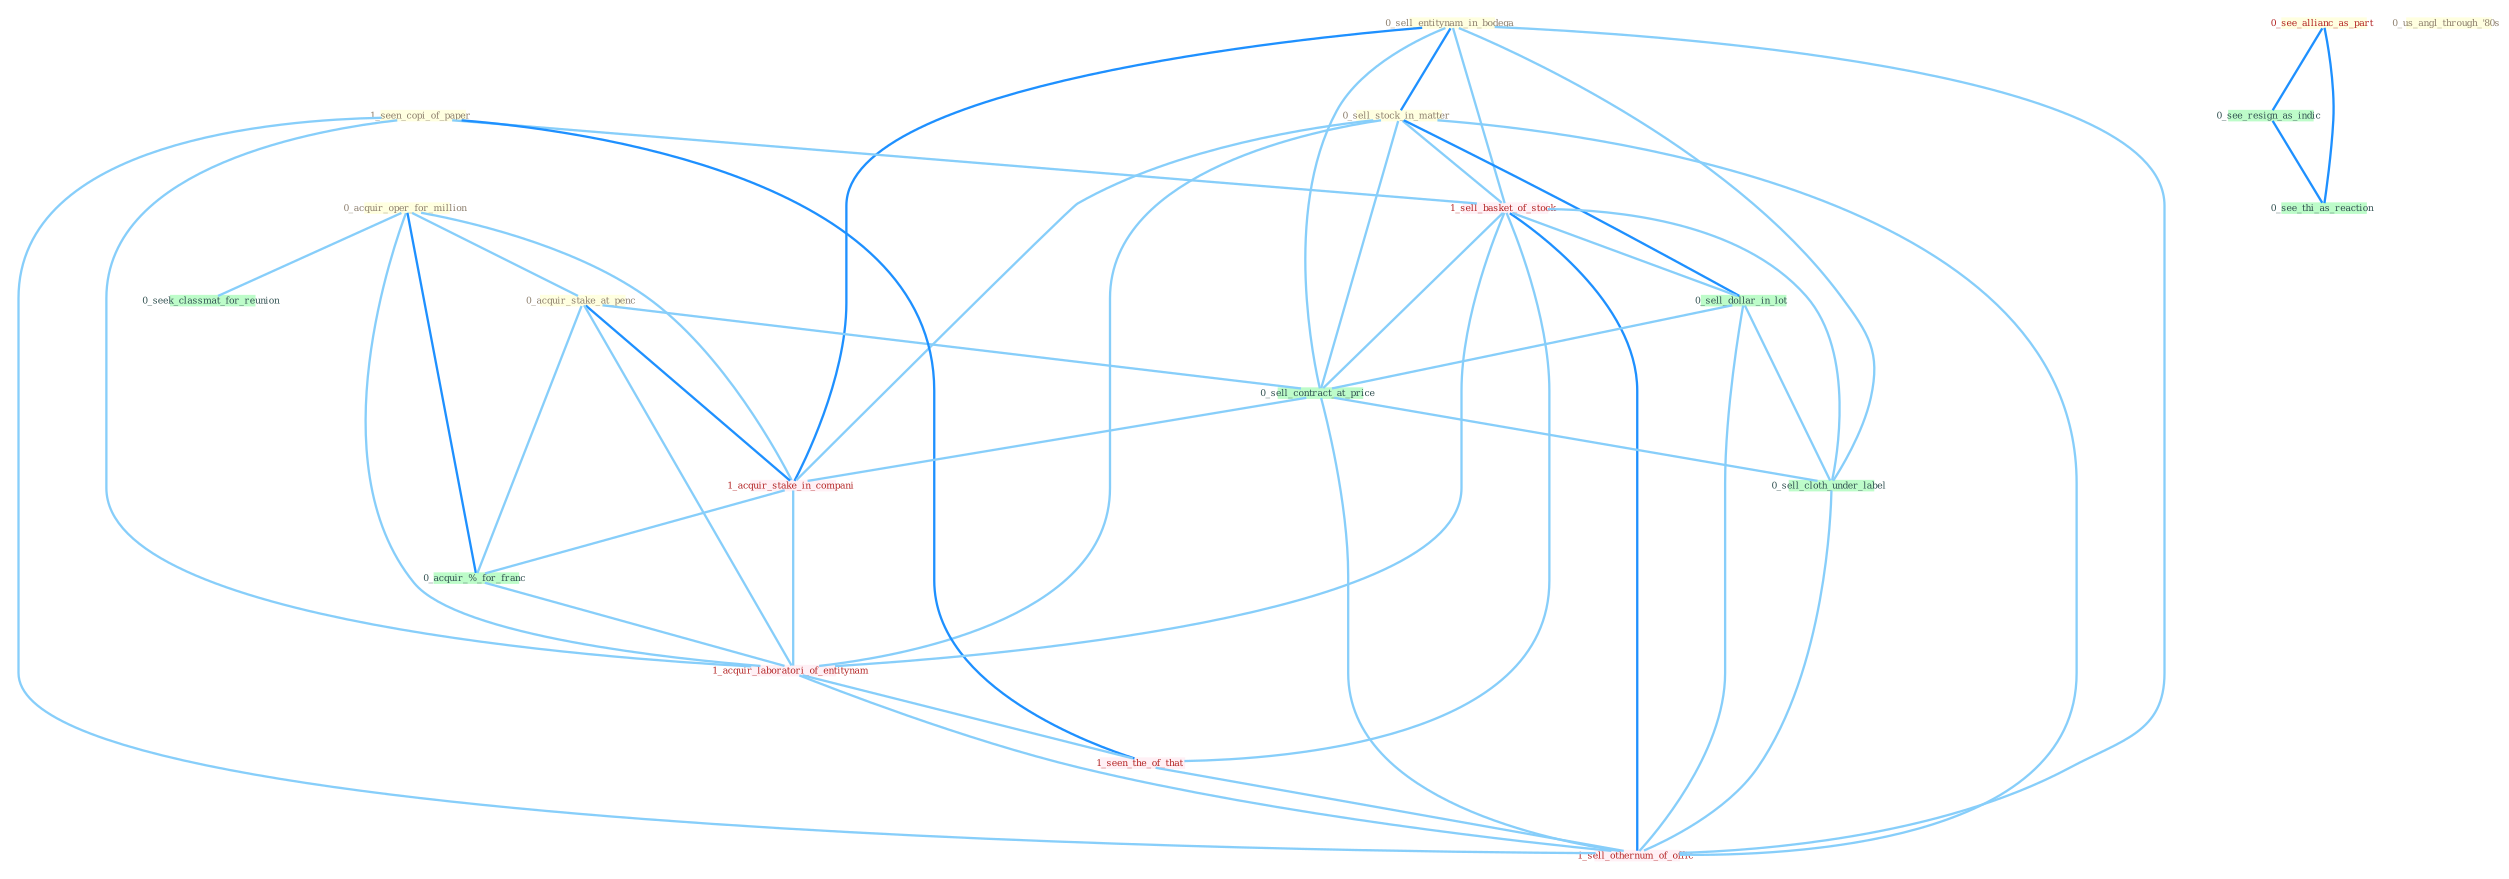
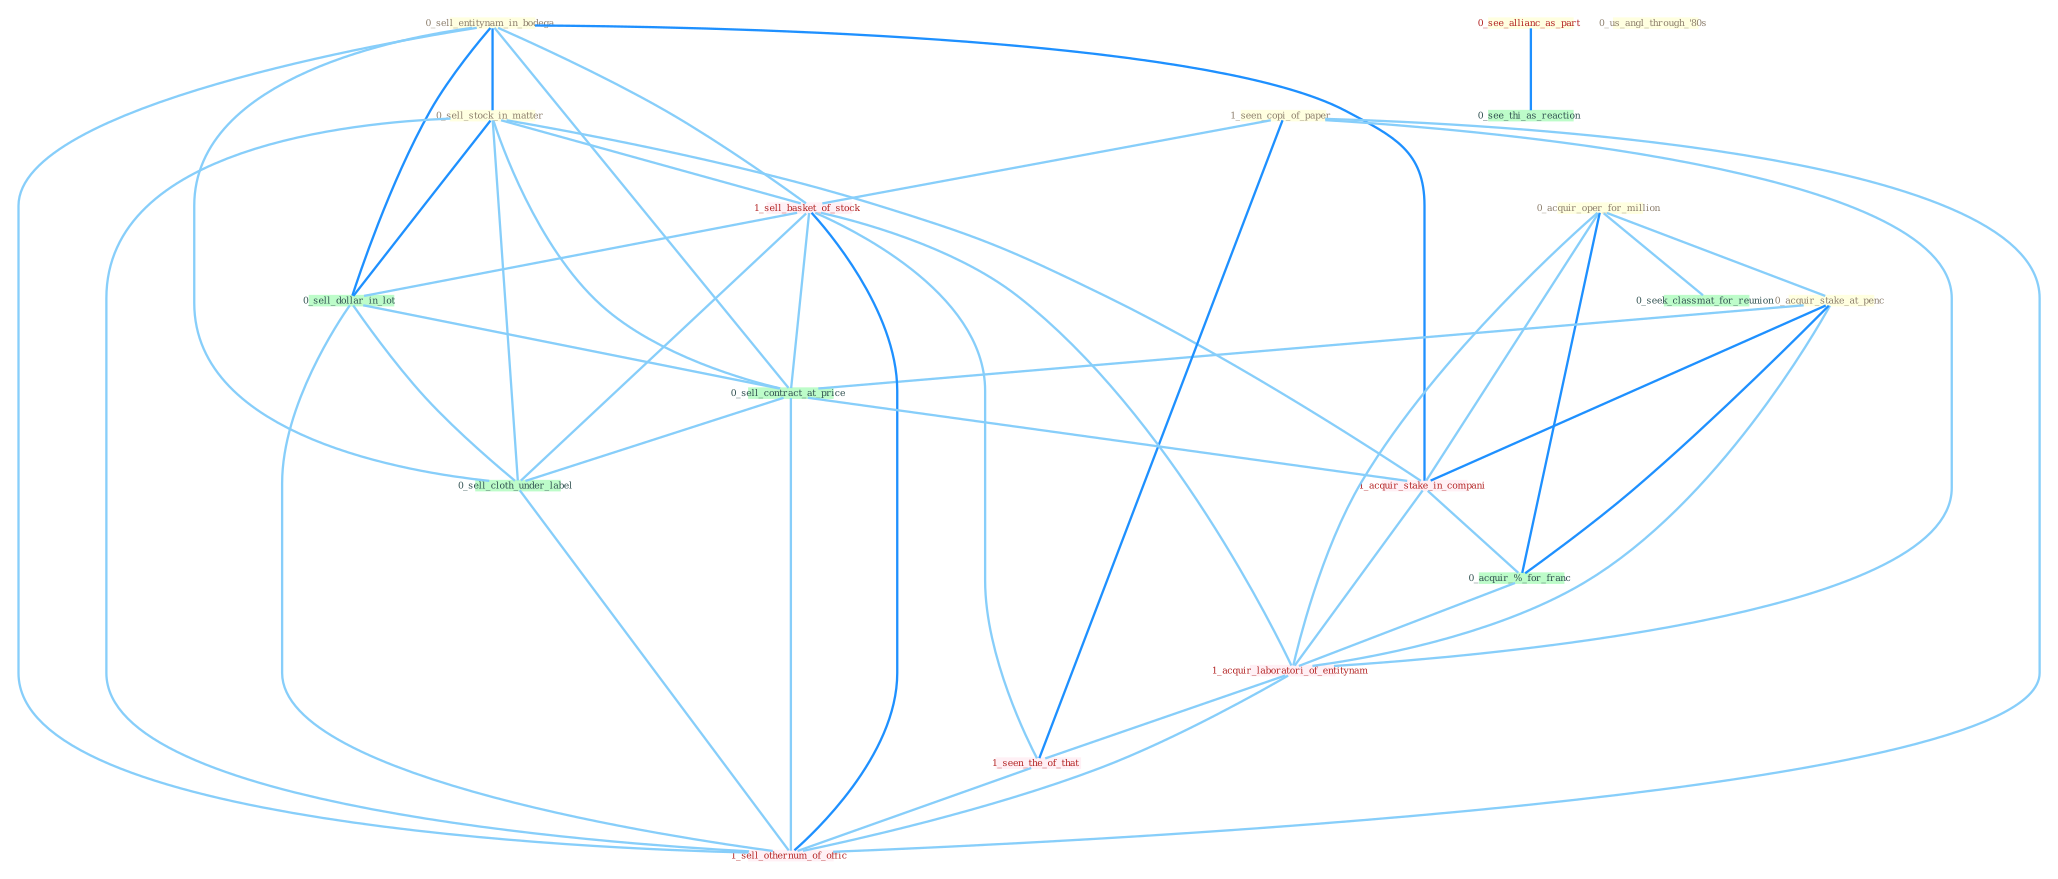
(2271, 116) -> none
none -> (408, 155)
(1110, 403) -> (505, 300)
(529, 440) -> (1683, 446)
